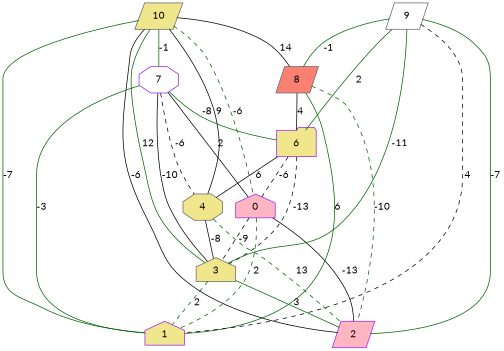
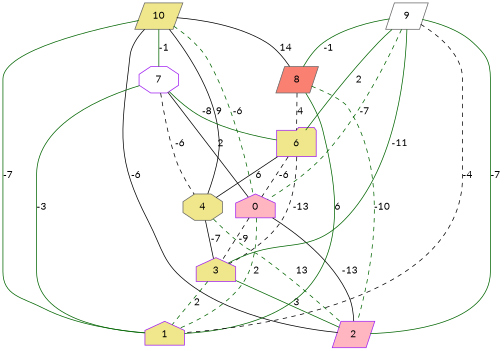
(297, 112) -> (297, 112)
none -> (348, 125)
(142, 154) -> none
(468, 175) -> (468, 175)
(162, 184) -> none
(216, 239) -> (216, 239)
(216, 271) -> (216, 271)
